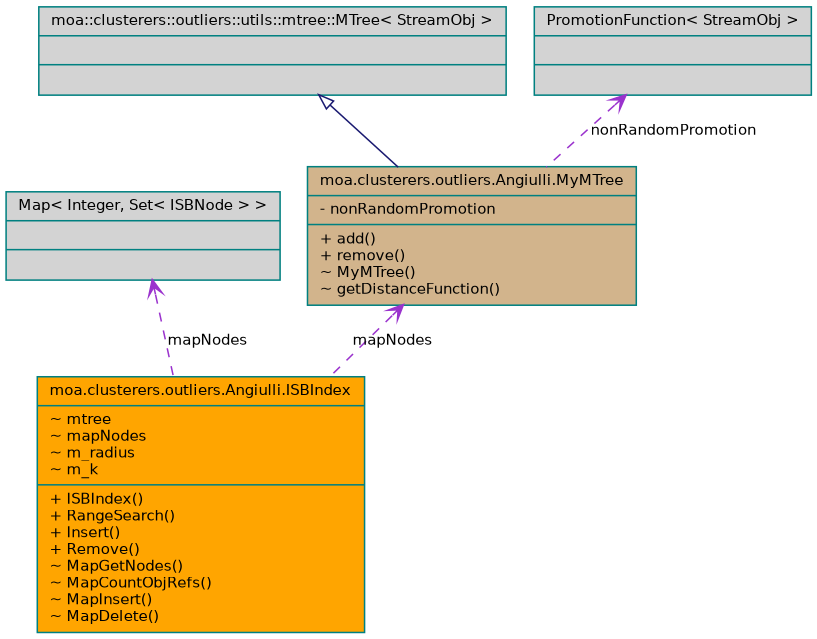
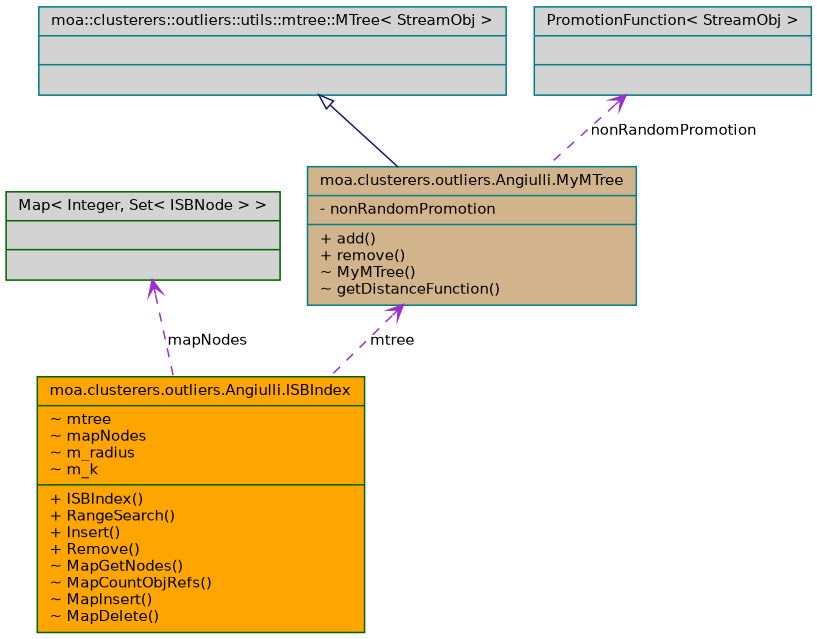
(143, 236) -> (143, 236)
(393, 341) -> (393, 341)
(201, 505) -> (201, 505)
